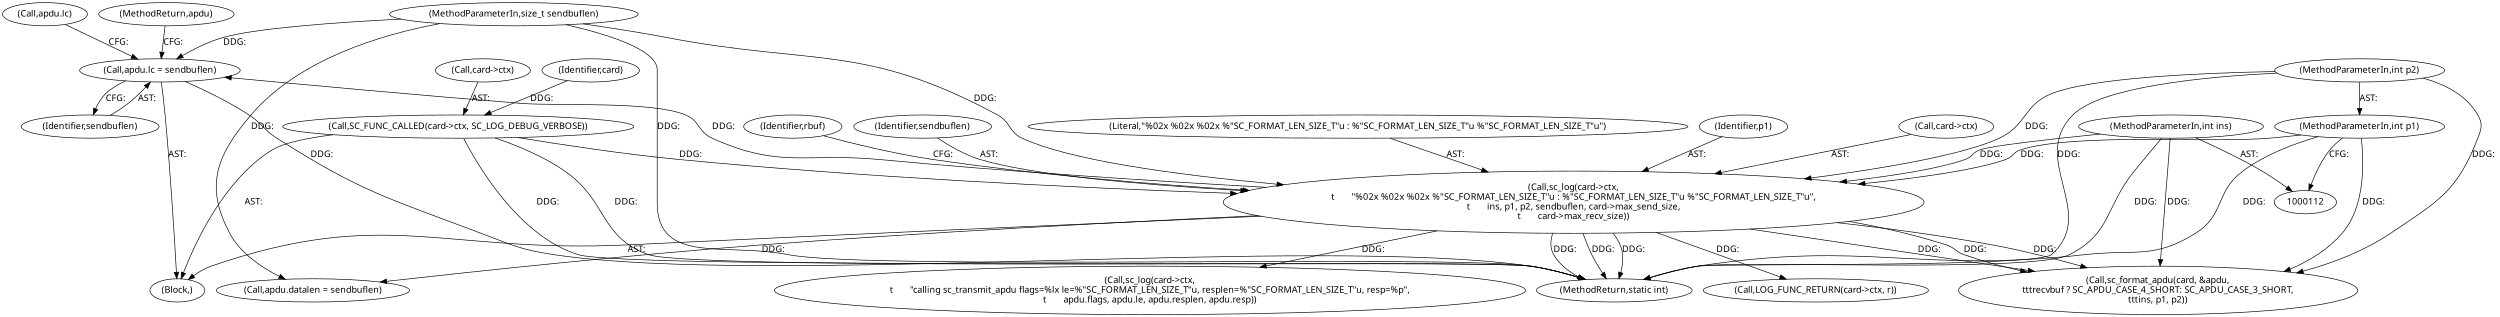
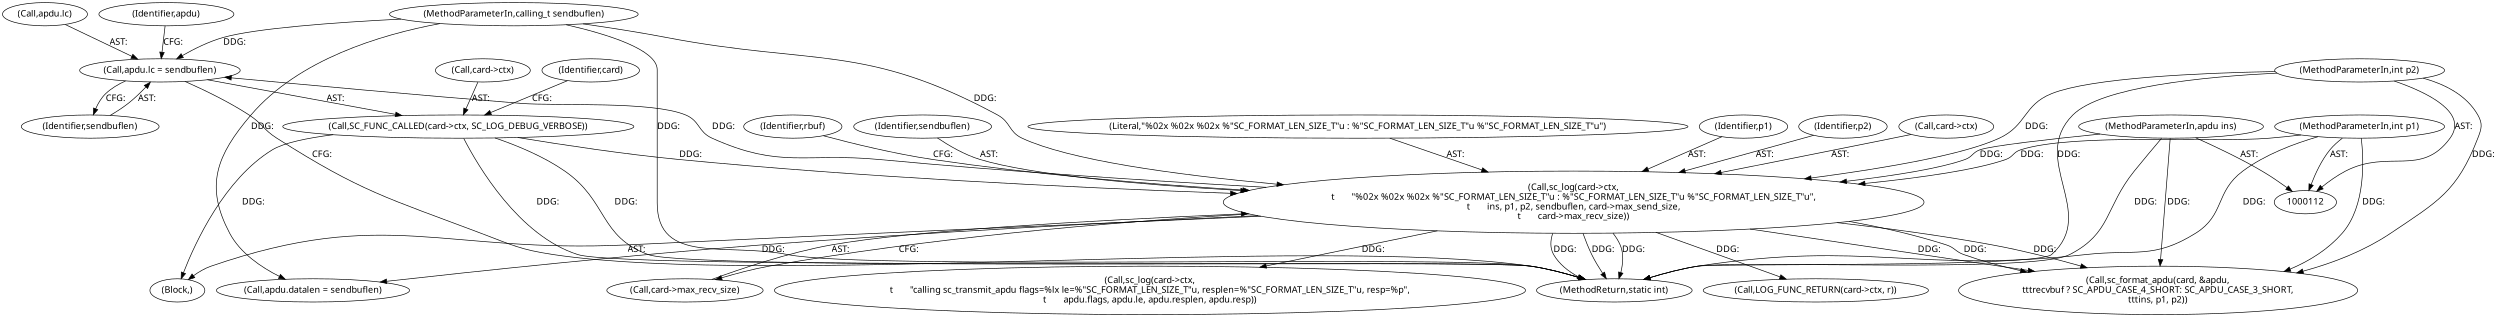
(166, 14) -> (166, 14)
(514, 14) -> (514, 14)
(120, 42) -> (120, 42)
(2360, 95) -> (2432, 154)
(543, 98) -> (543, 98)
none -> (1843, 127)
(2171, 127) -> (2171, 127)
(323, 155) -> (323, 155)
(2340, 155) -> (2340, 155)
(170, 177) -> (301, 97)
(255, 202) -> (255, 202)
none -> (685, 290)
